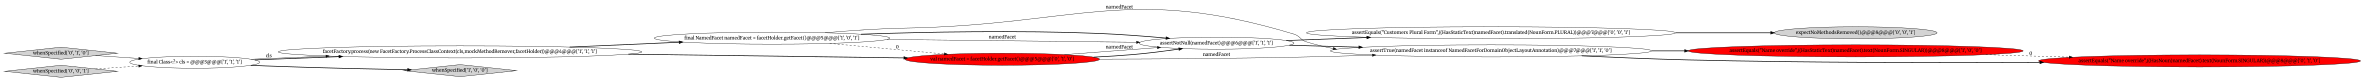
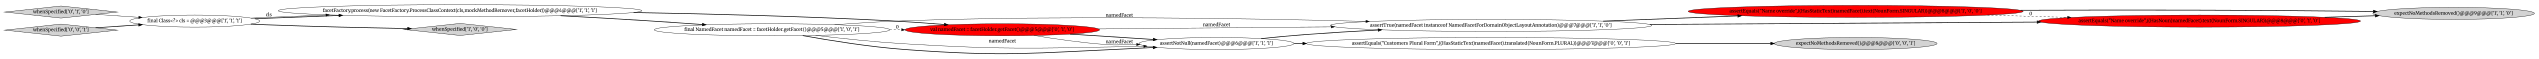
none -> (2454, 13)
(117, 68) -> (117, 26)
